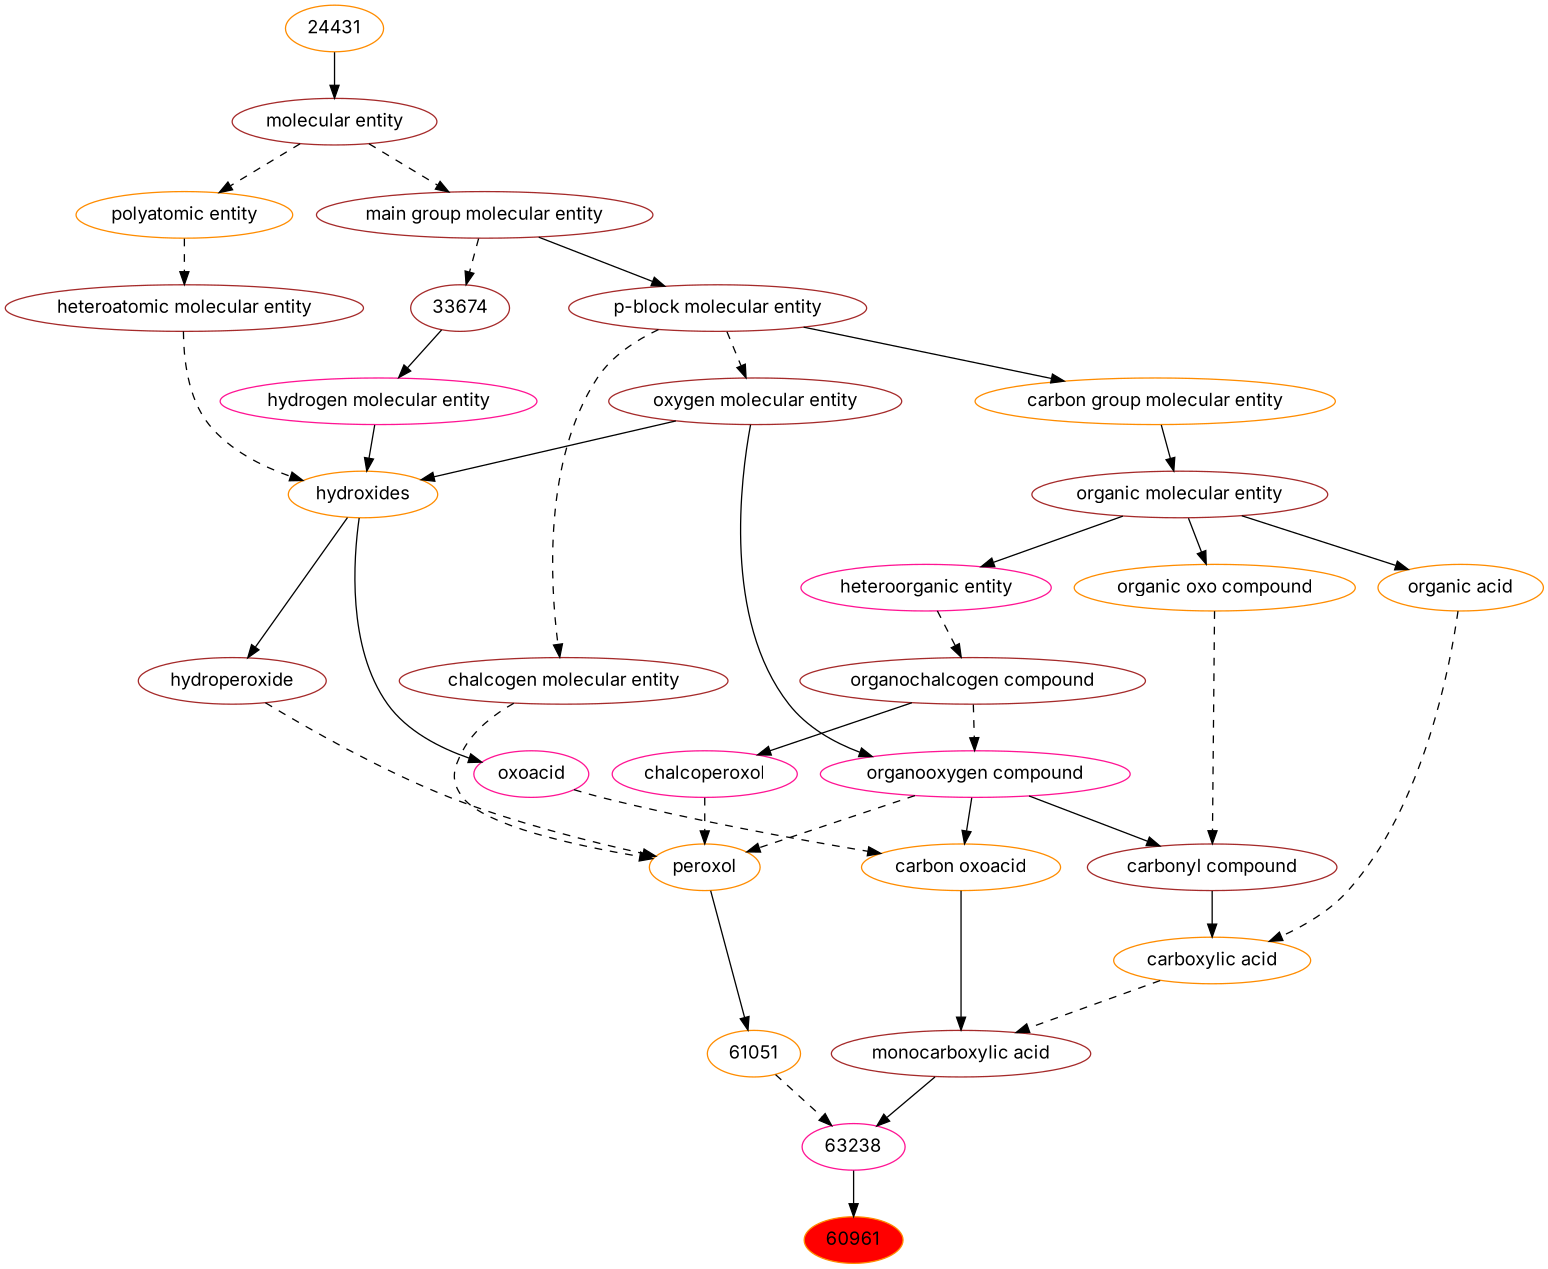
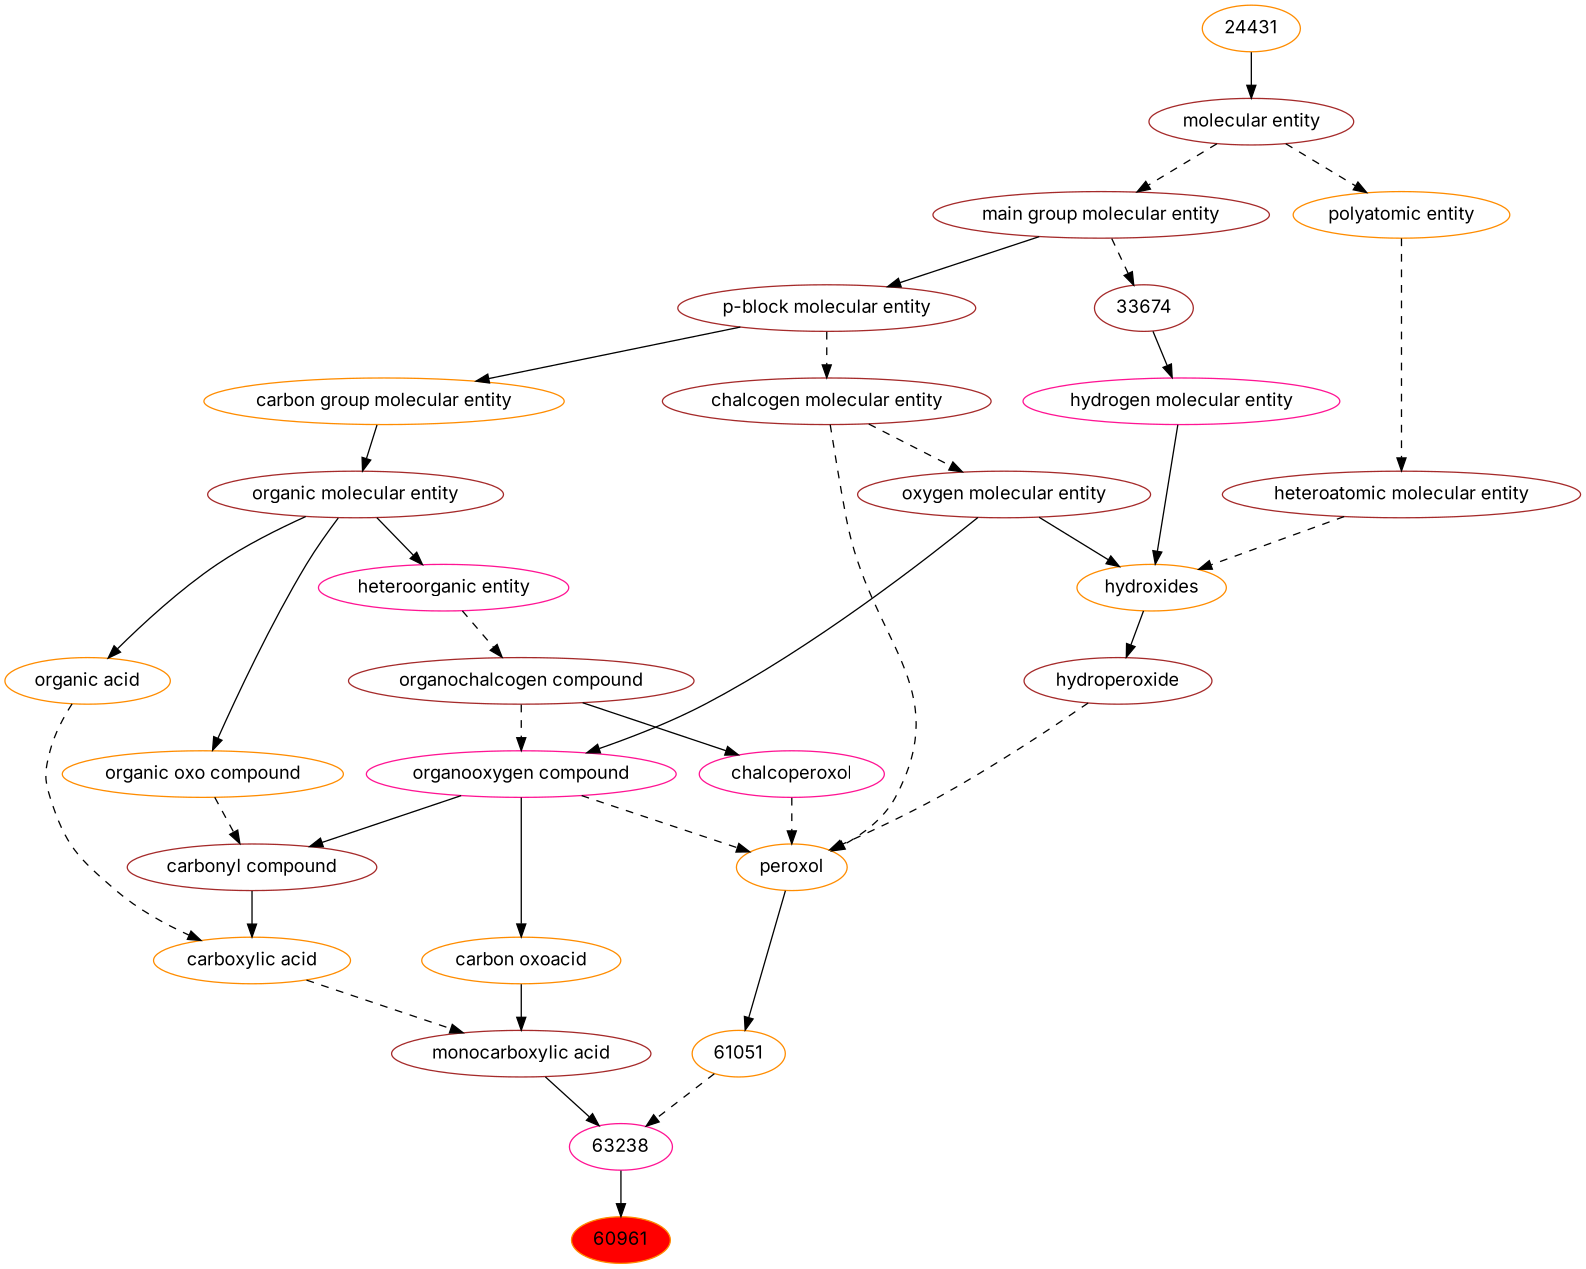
(734, 349) -> (910, 445)
(531, 774) -> none
